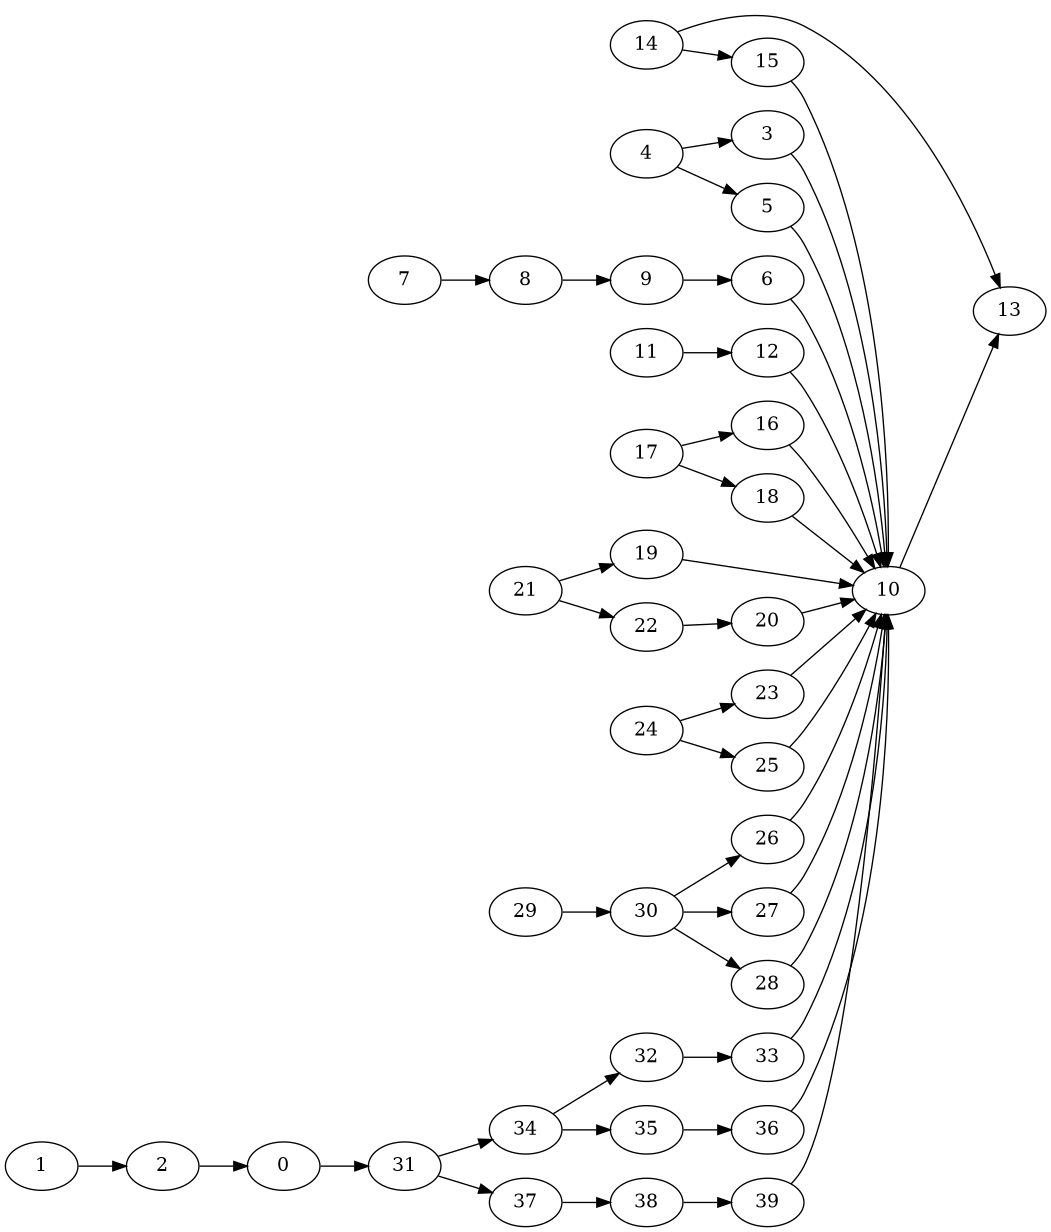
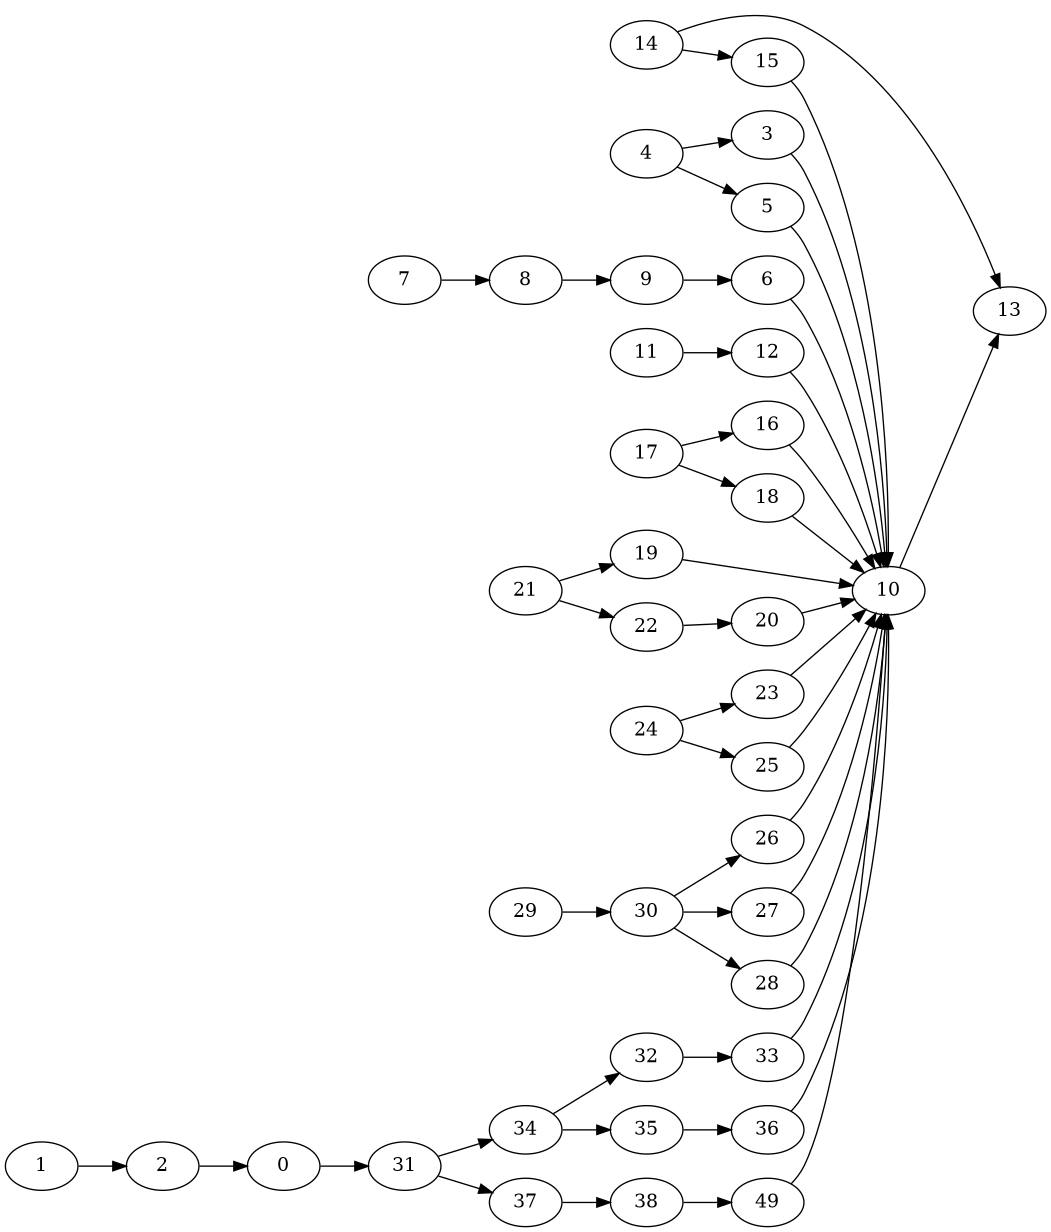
(768, 1202) -> (768, 1202)
